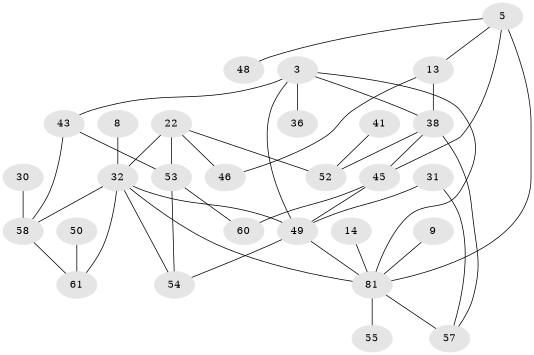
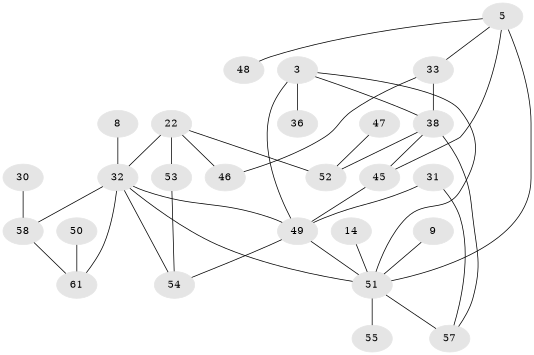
(433, 70) -> (433, 70)
(64, 124) -> none
(380, 124) -> (380, 124)
(244, 231) -> none
(372, 285) -> (372, 285)
